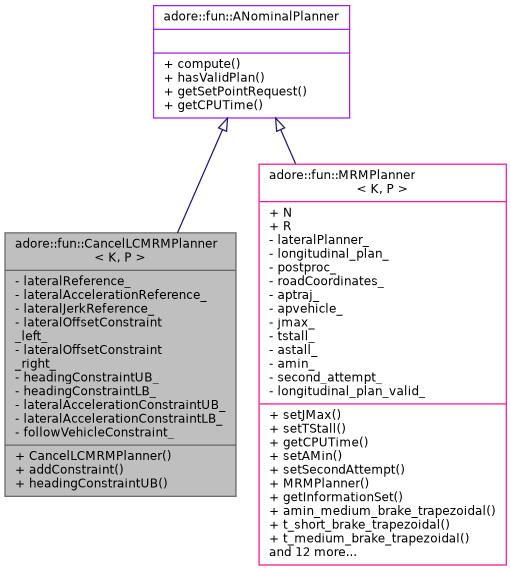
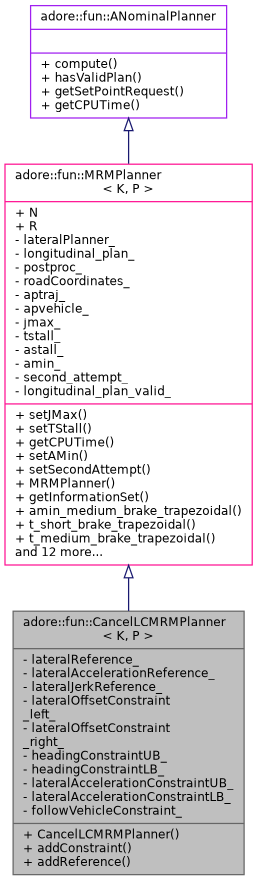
(200, 181) -> (129, 594)
(92, 484) -> (77, 862)
